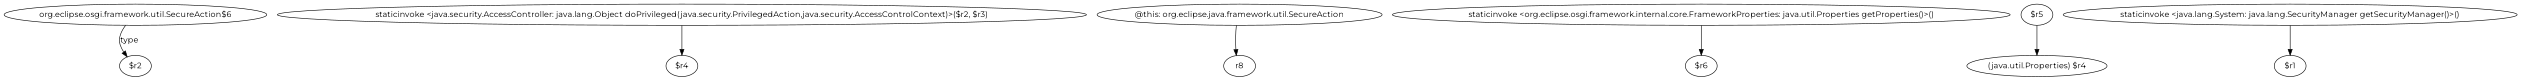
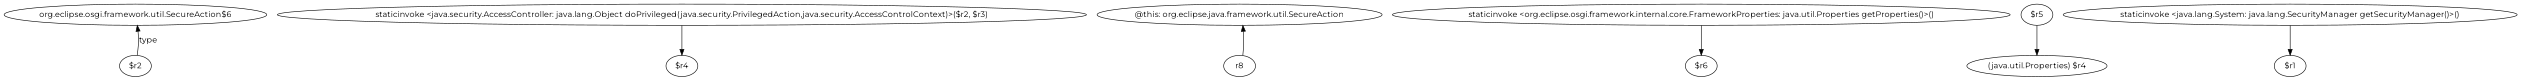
(1236, 37) -> (1244, 43)
(120, 38) -> (138, 43)
